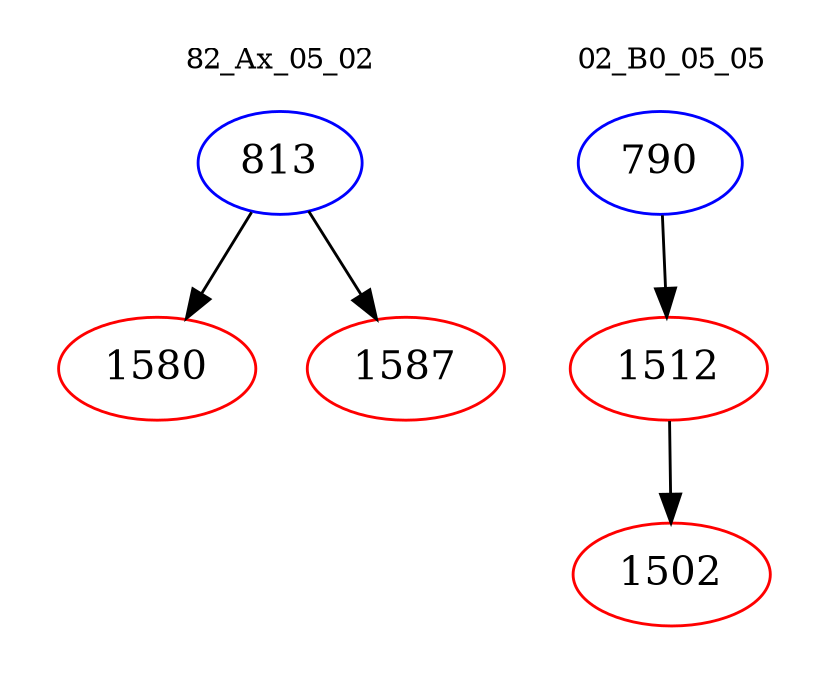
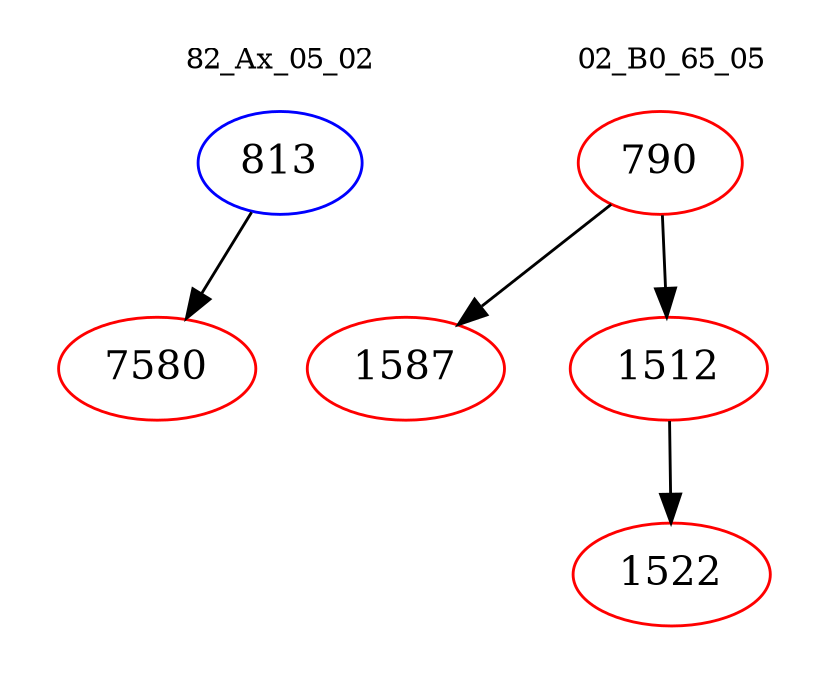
(672, 61) -> (672, 61)
(660, 163) -> (660, 163)
(335, 253) -> (569, 237)
(157, 369) -> (157, 369)
(672, 575) -> (672, 575)
